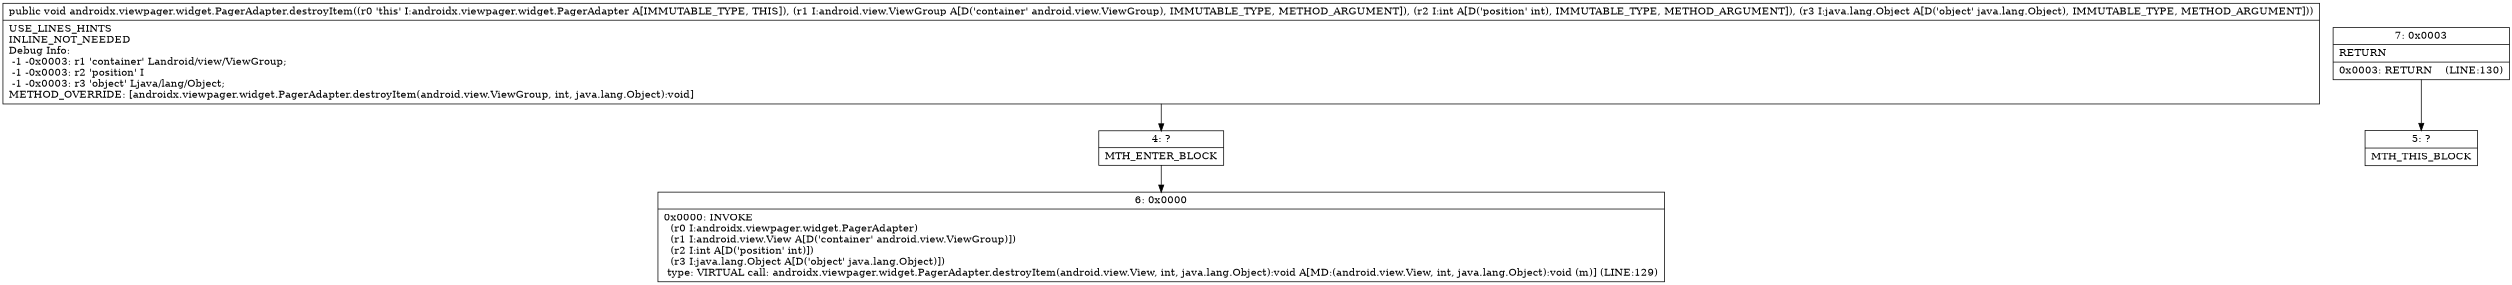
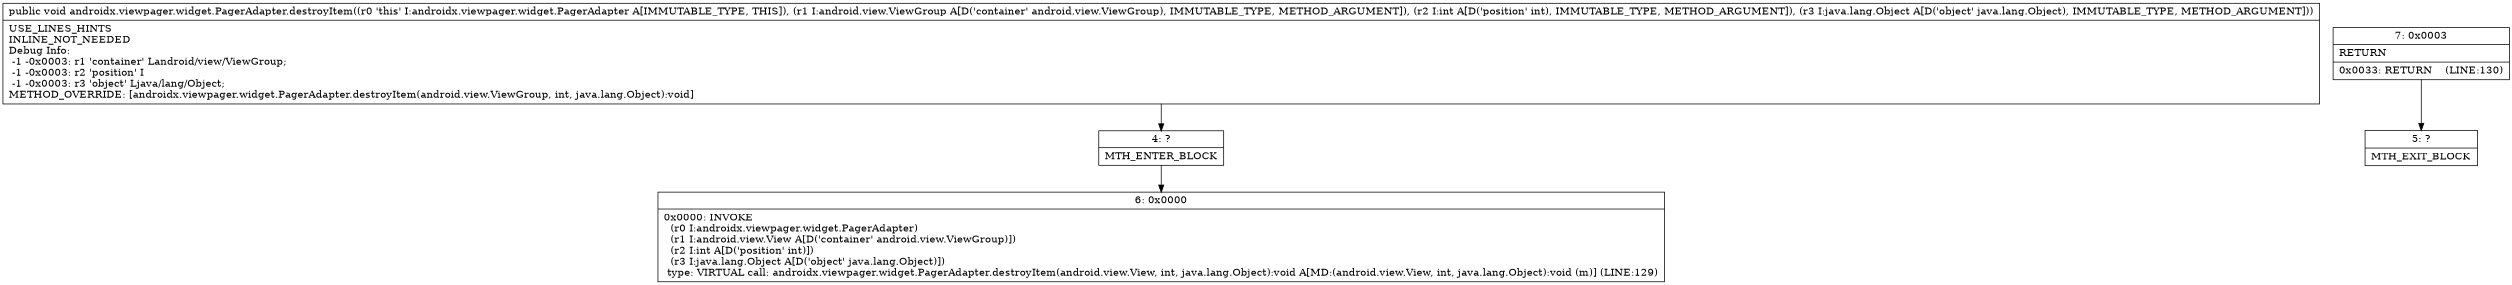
(2421, 71) -> (2421, 71)
(2421, 156) -> (2421, 156)
